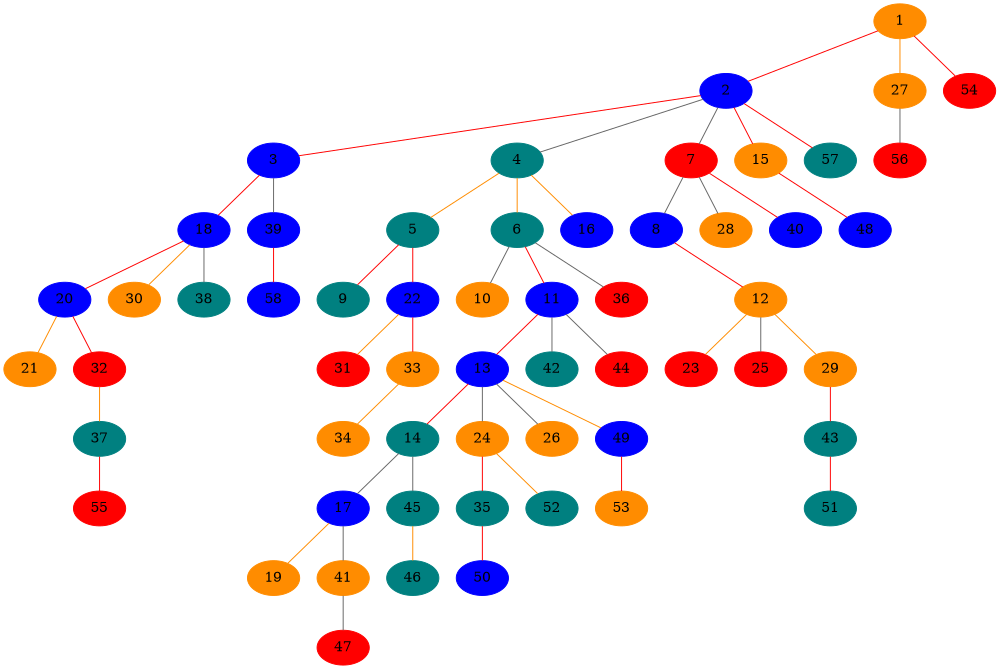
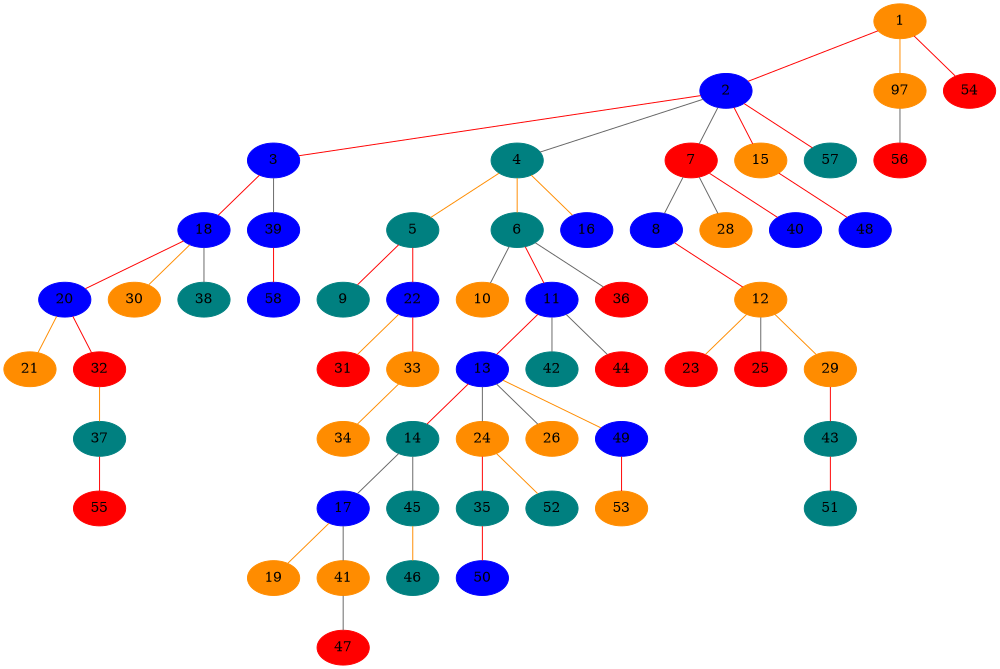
(900, 91) -> (900, 91)
